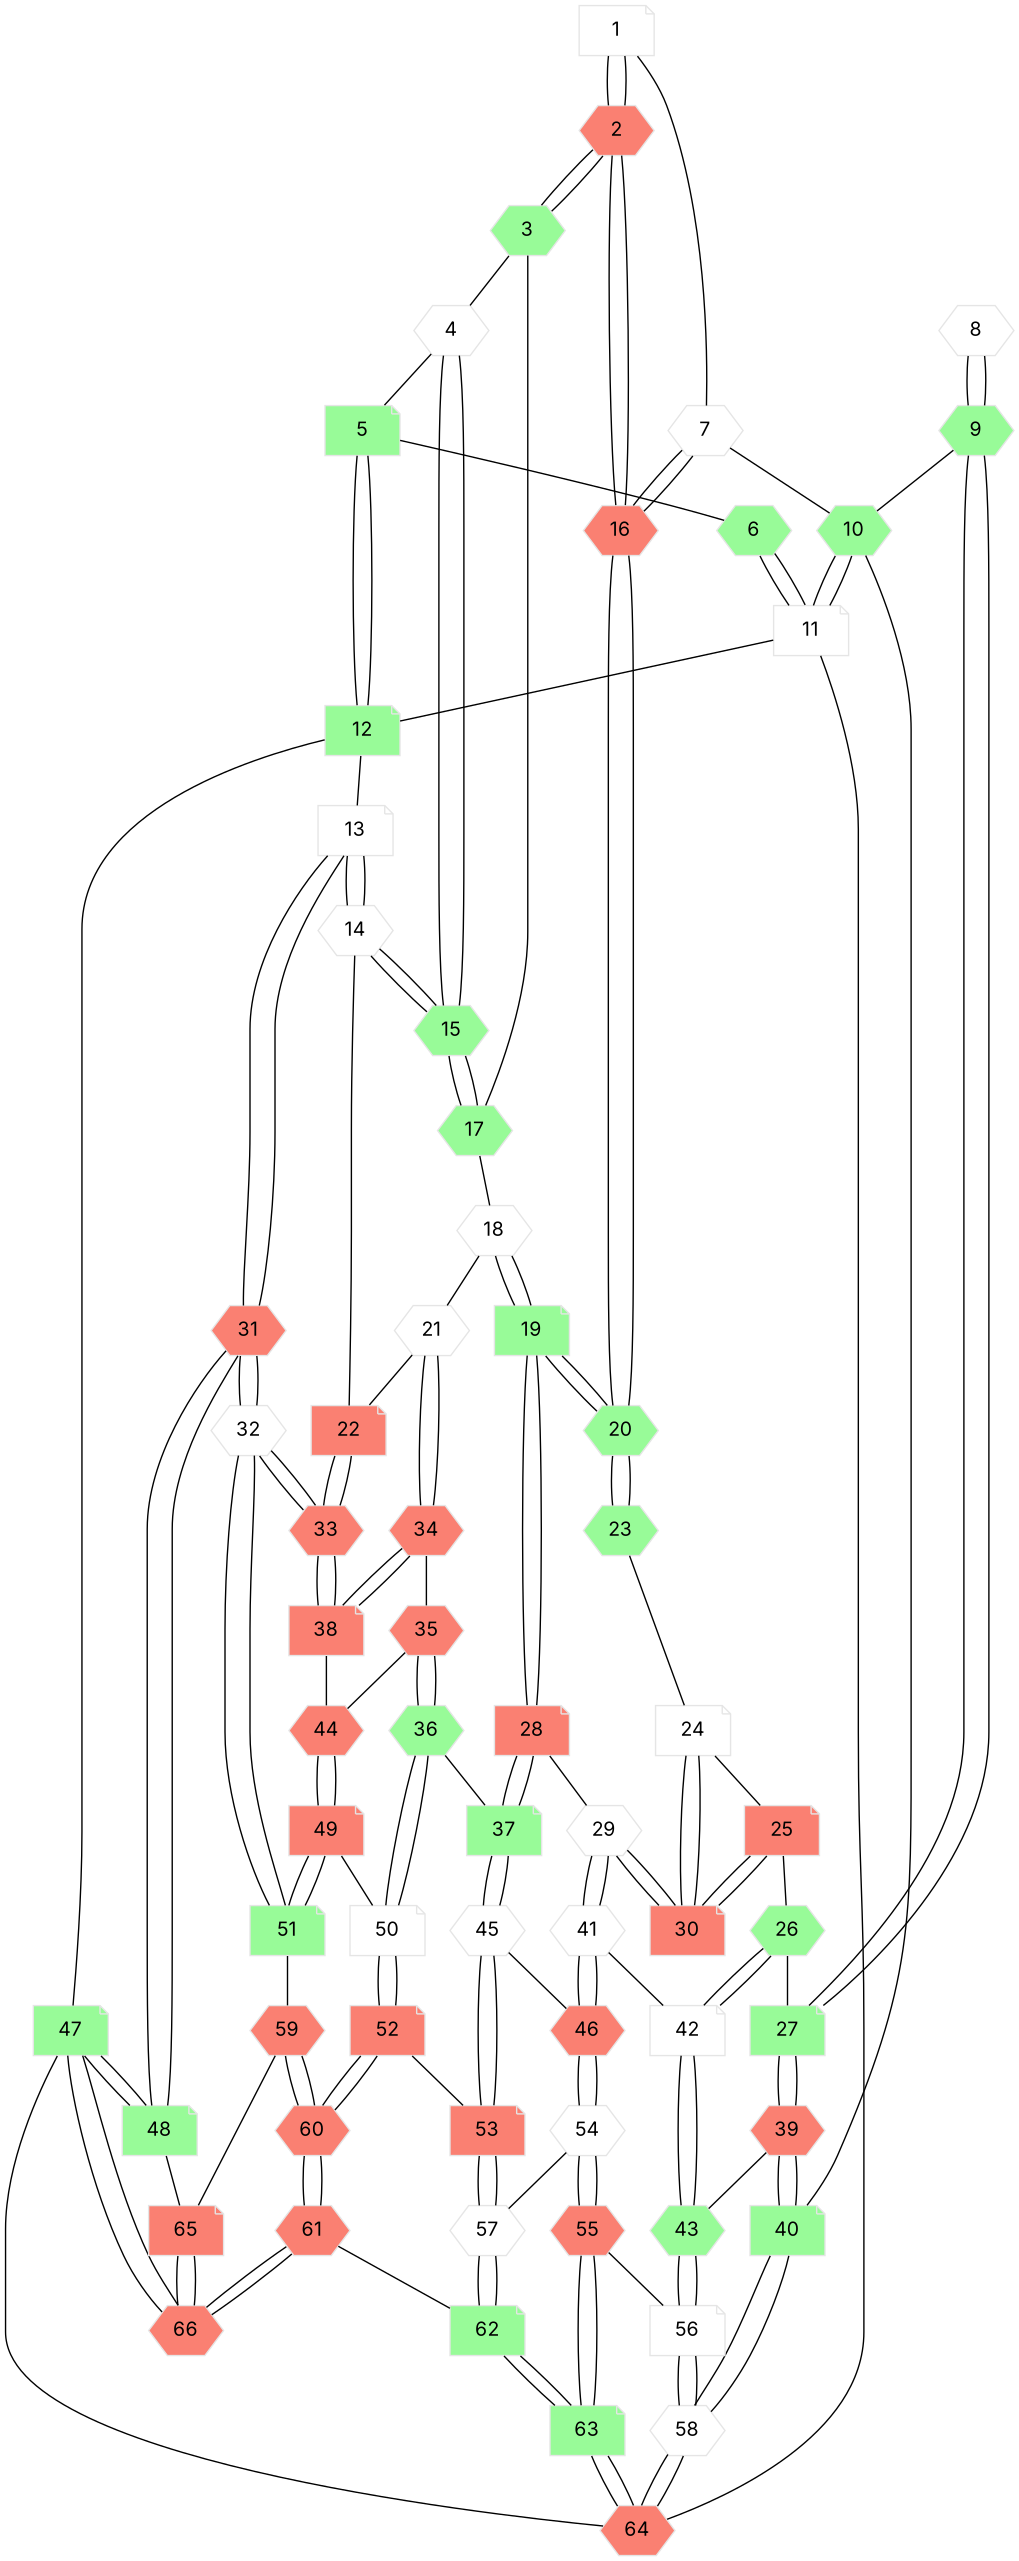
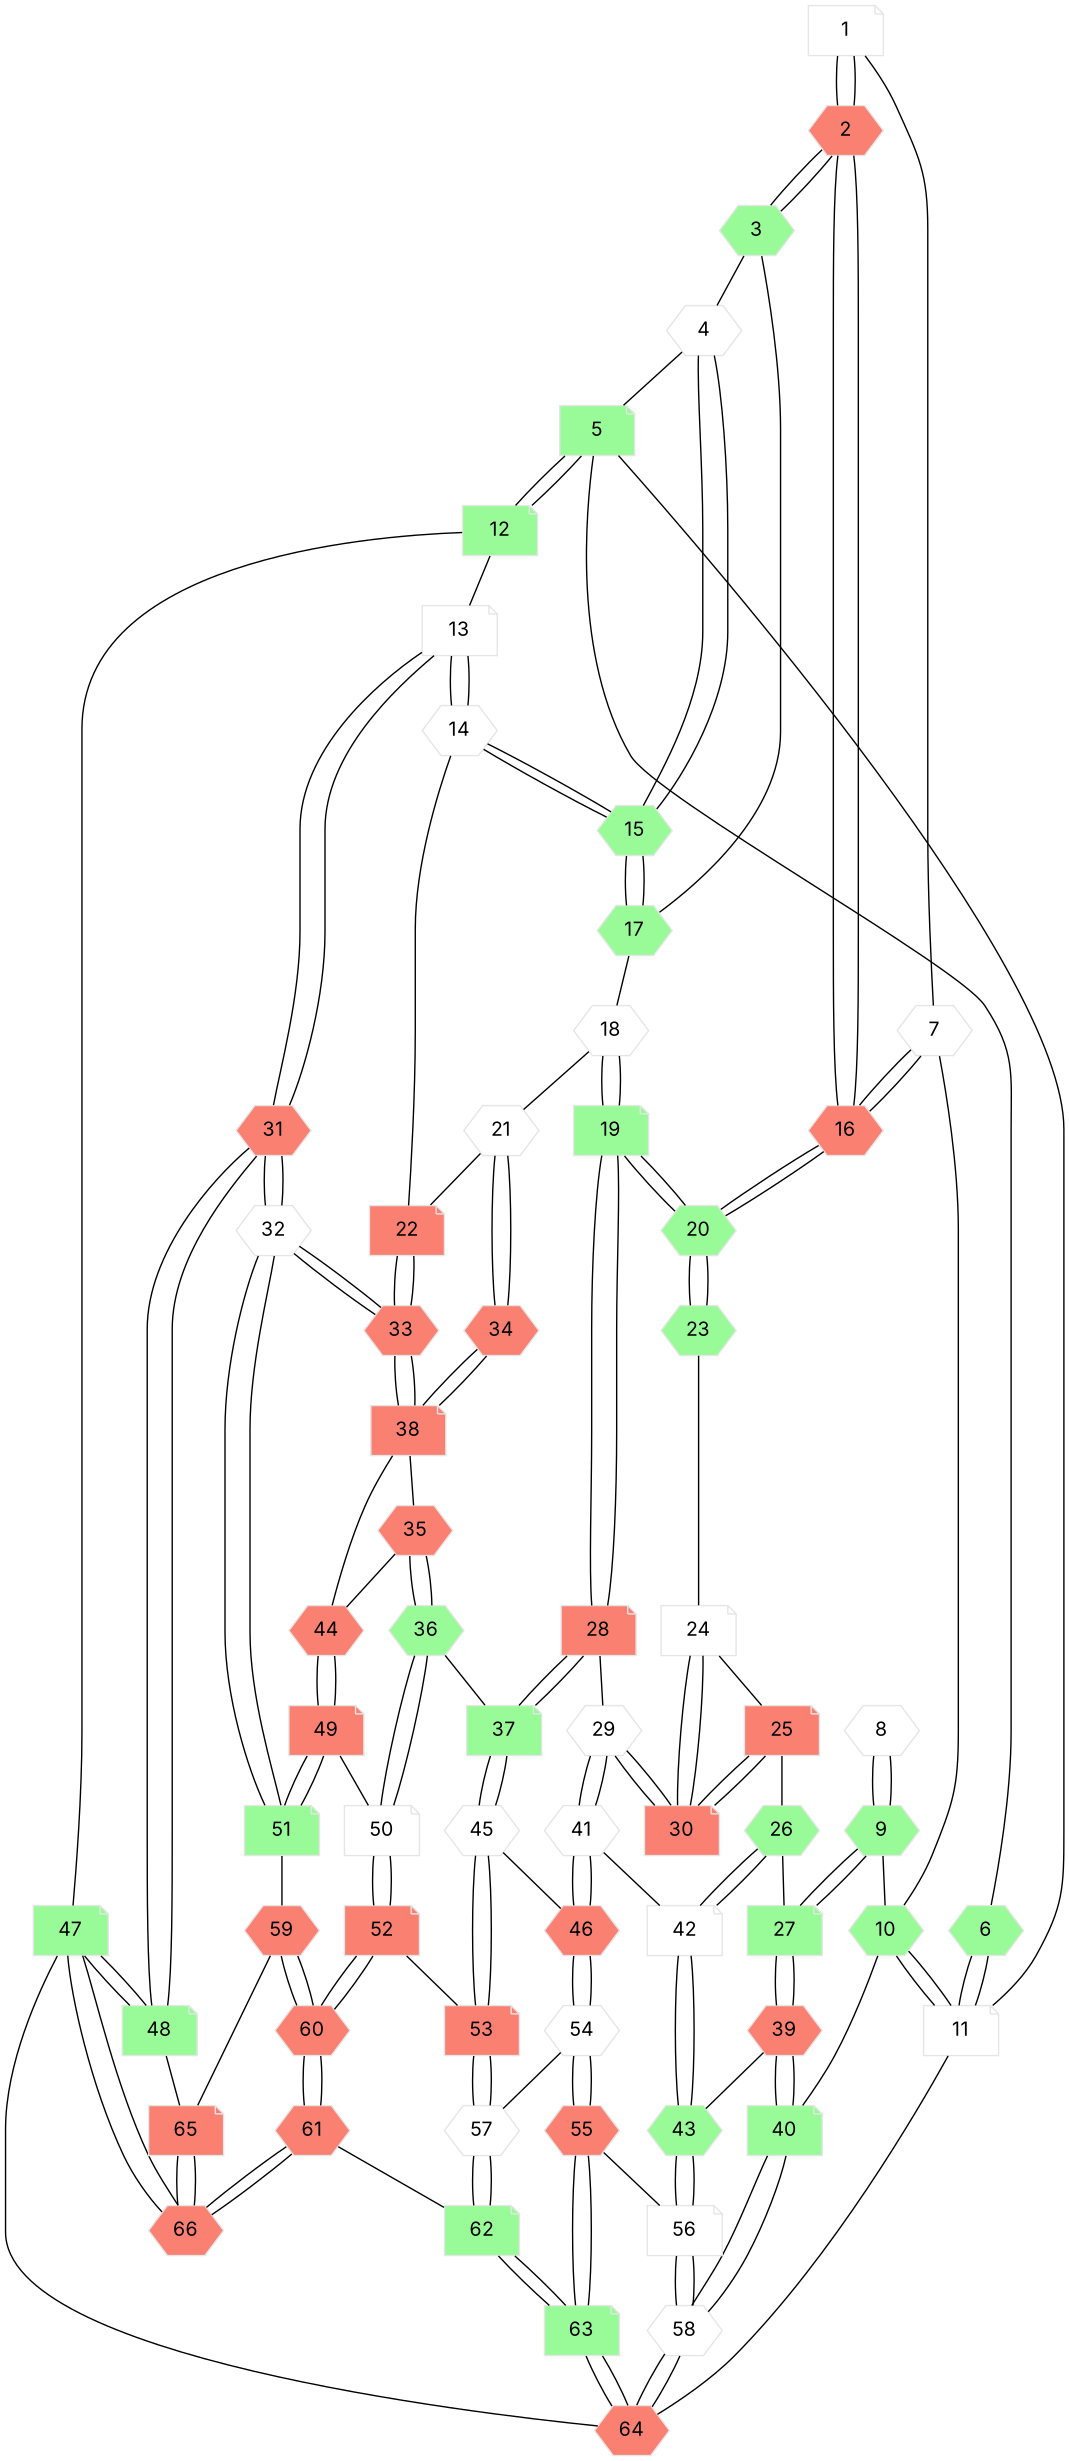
(587, 681) -> (1064, 1170)
(426, 1581) -> (412, 1481)
